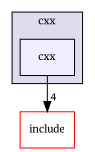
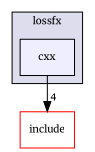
(47, 22) -> (47, 22)
